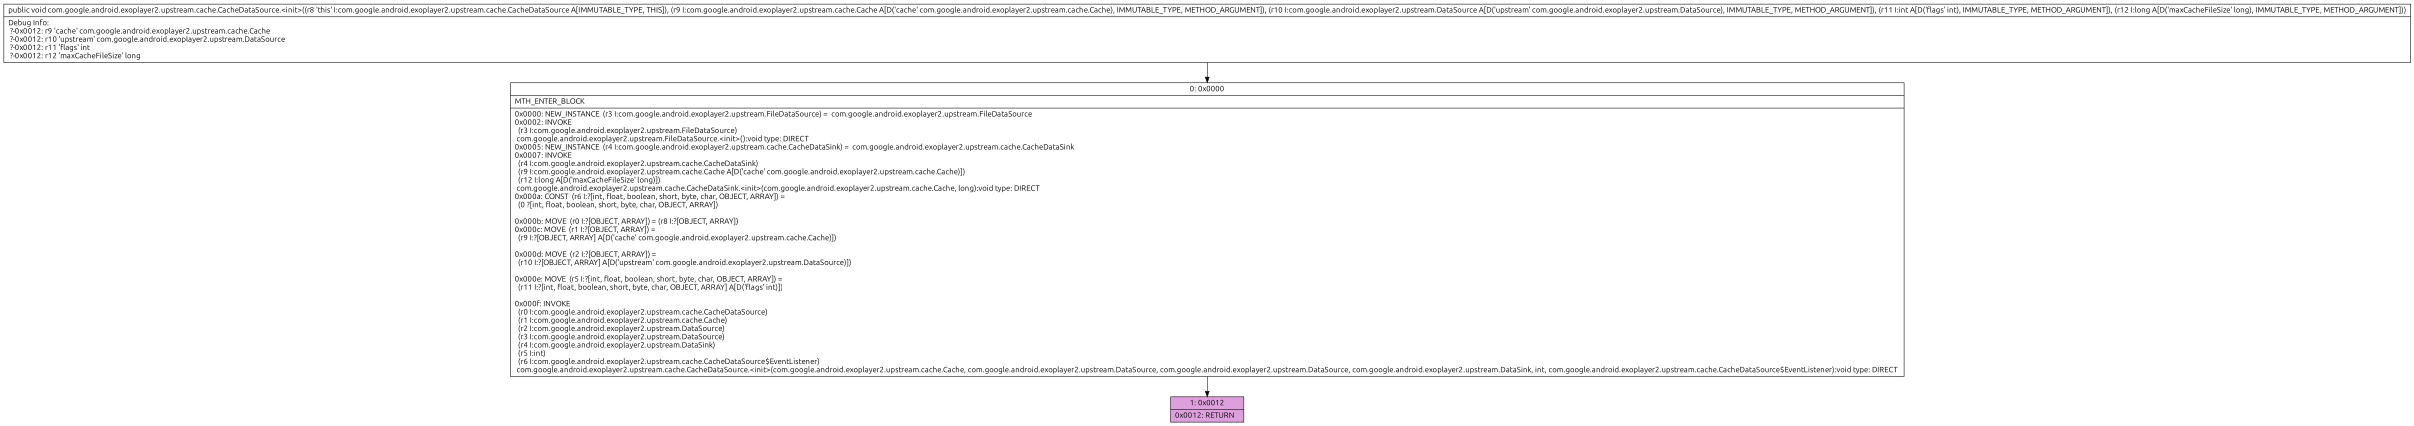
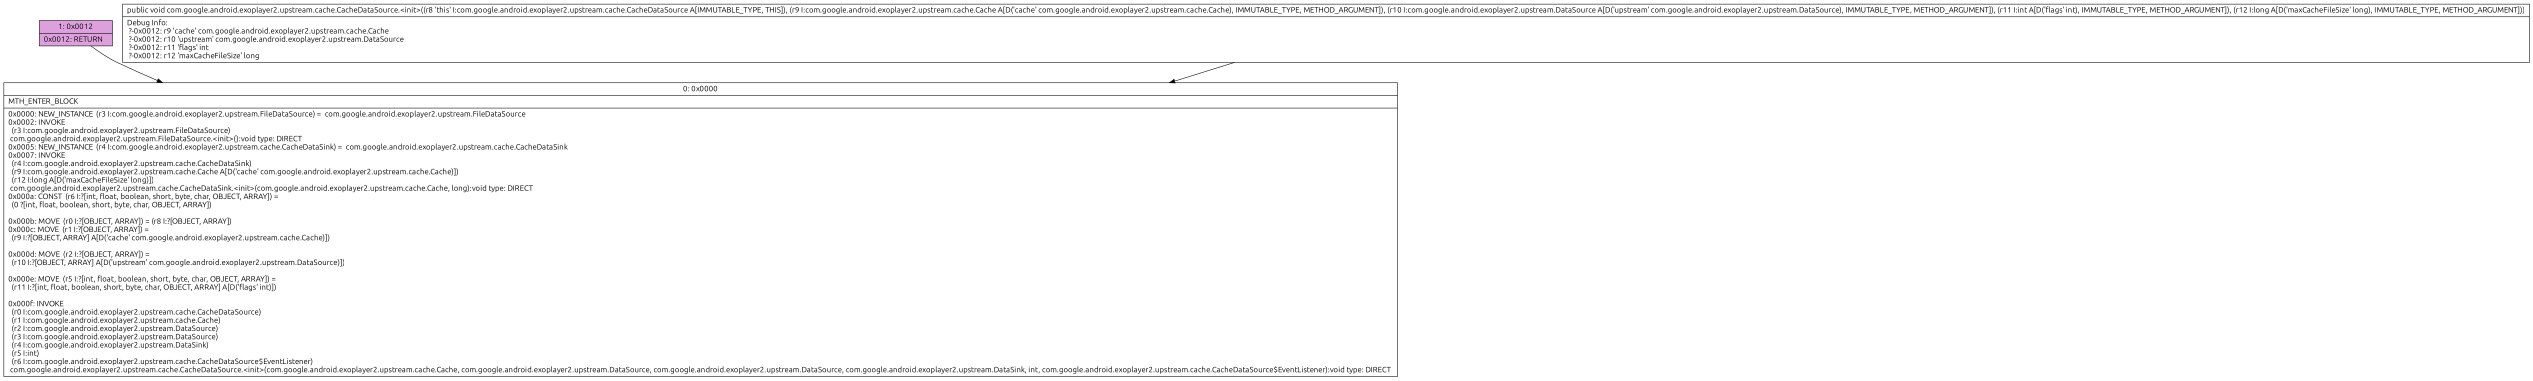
(1207, 384) -> (123, 65)
